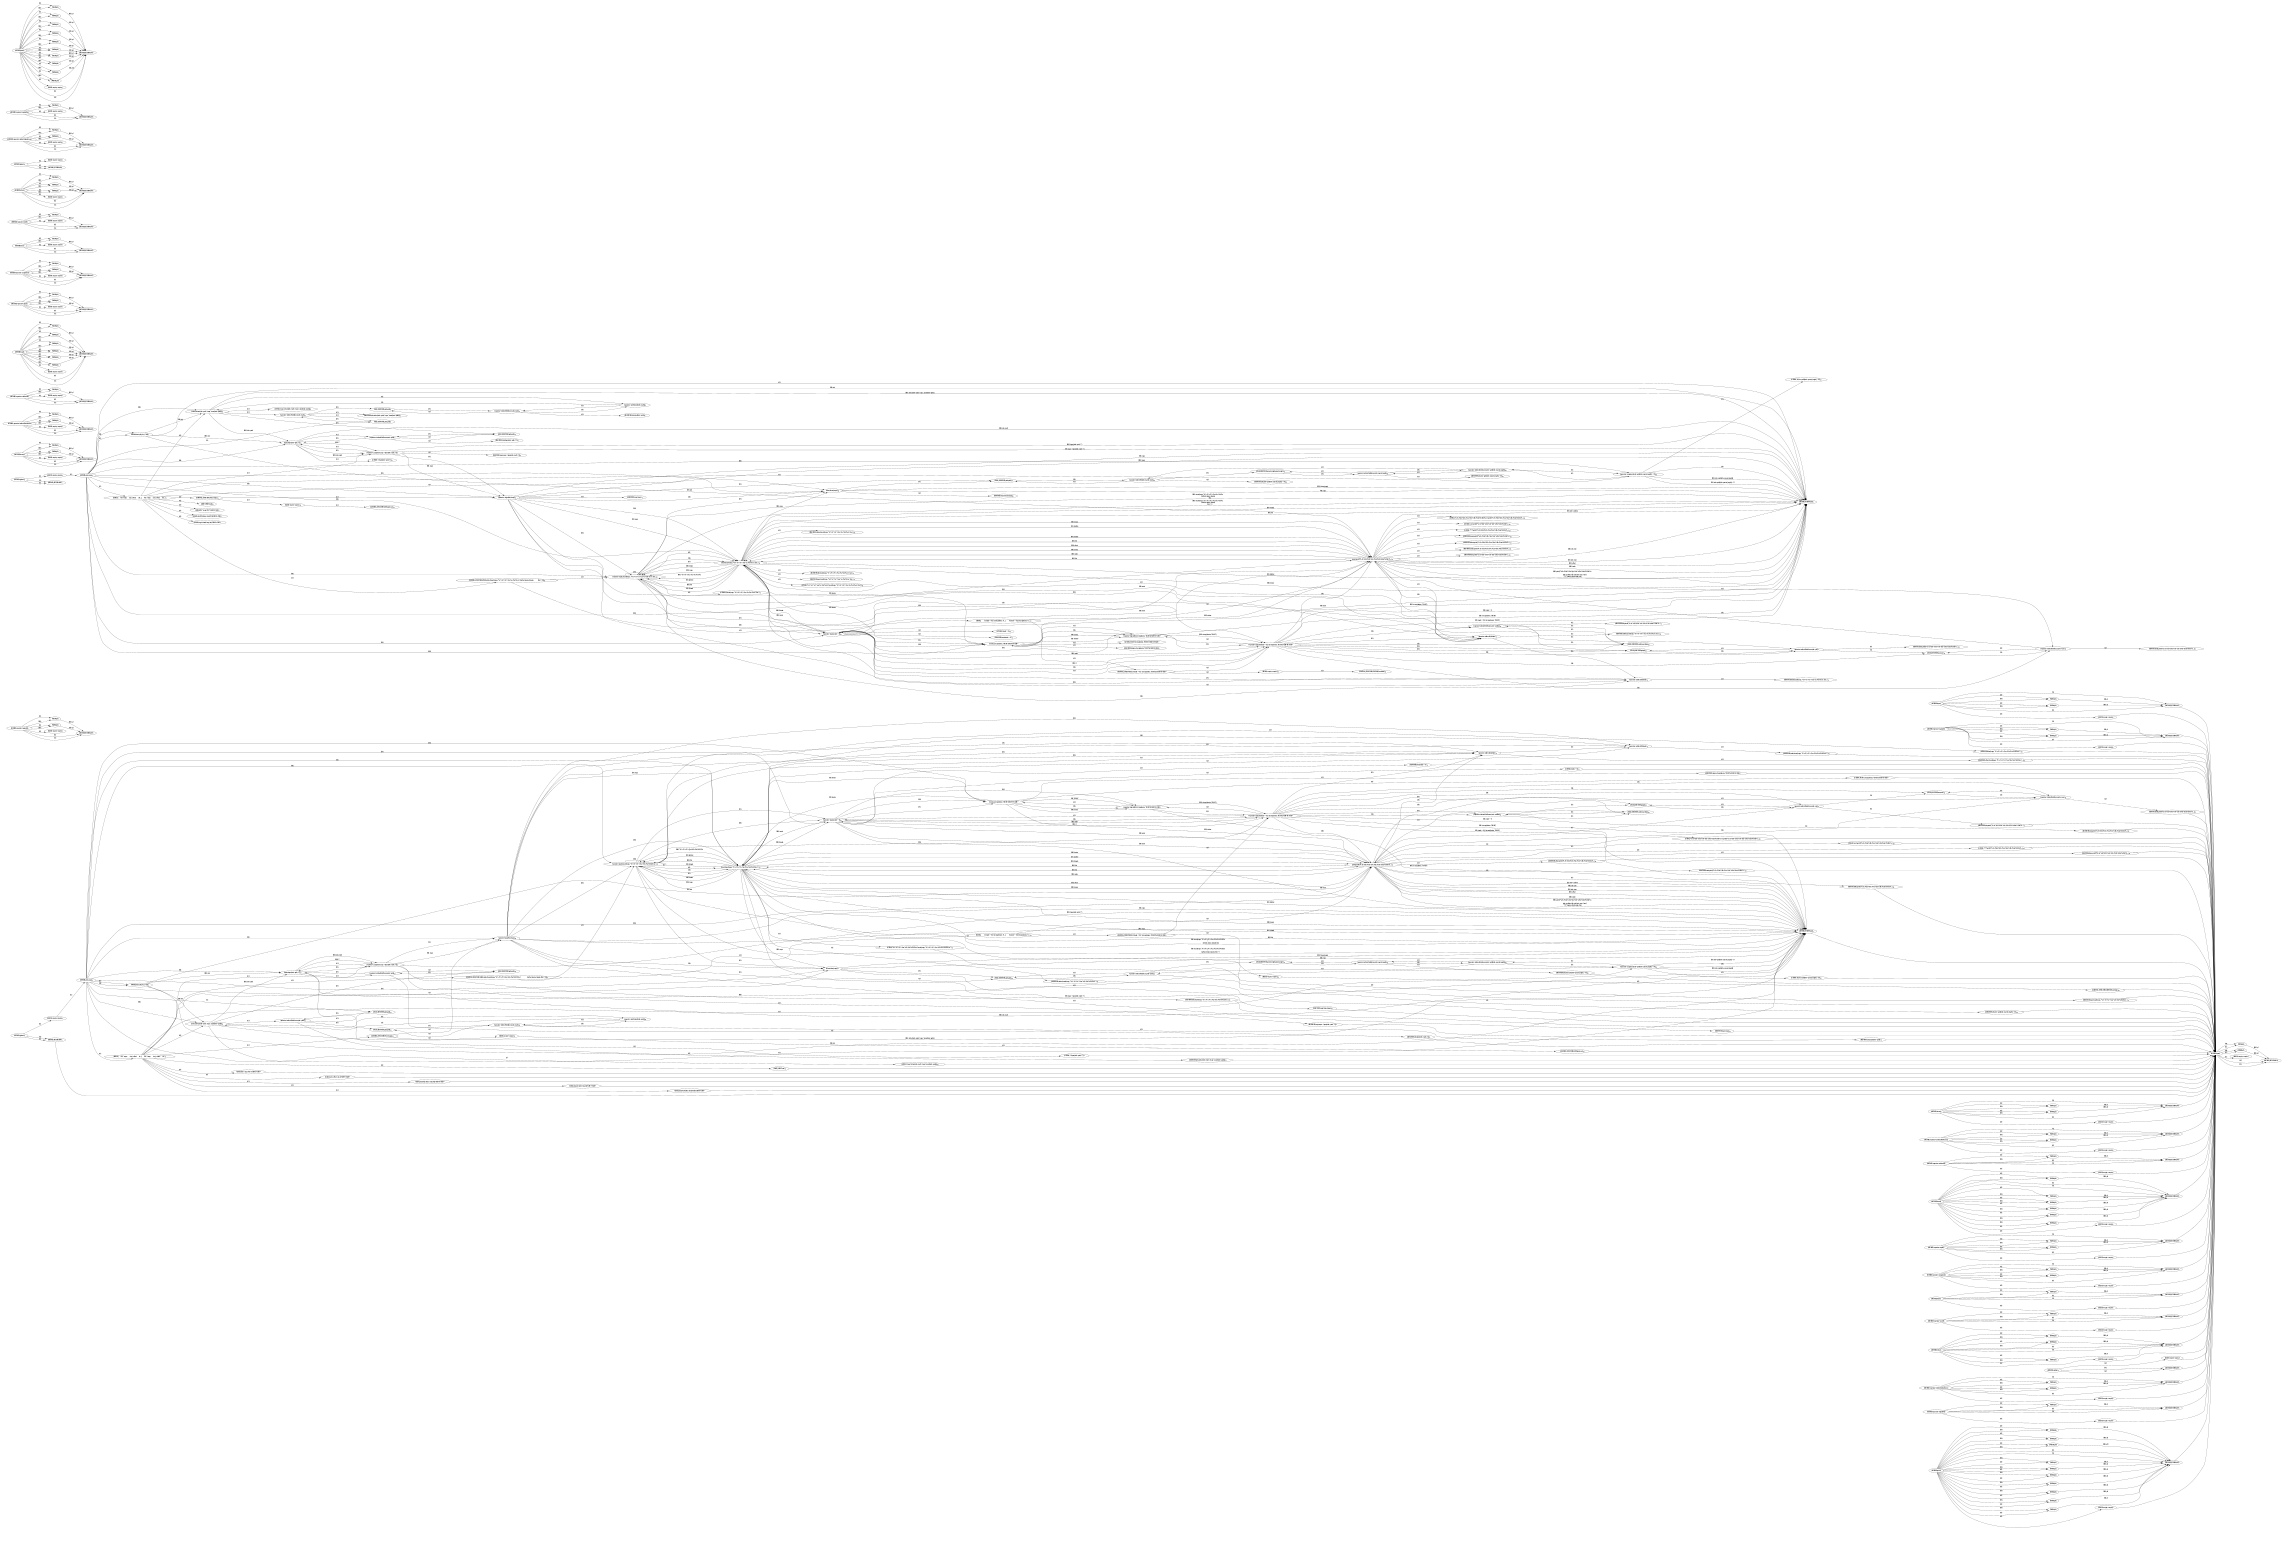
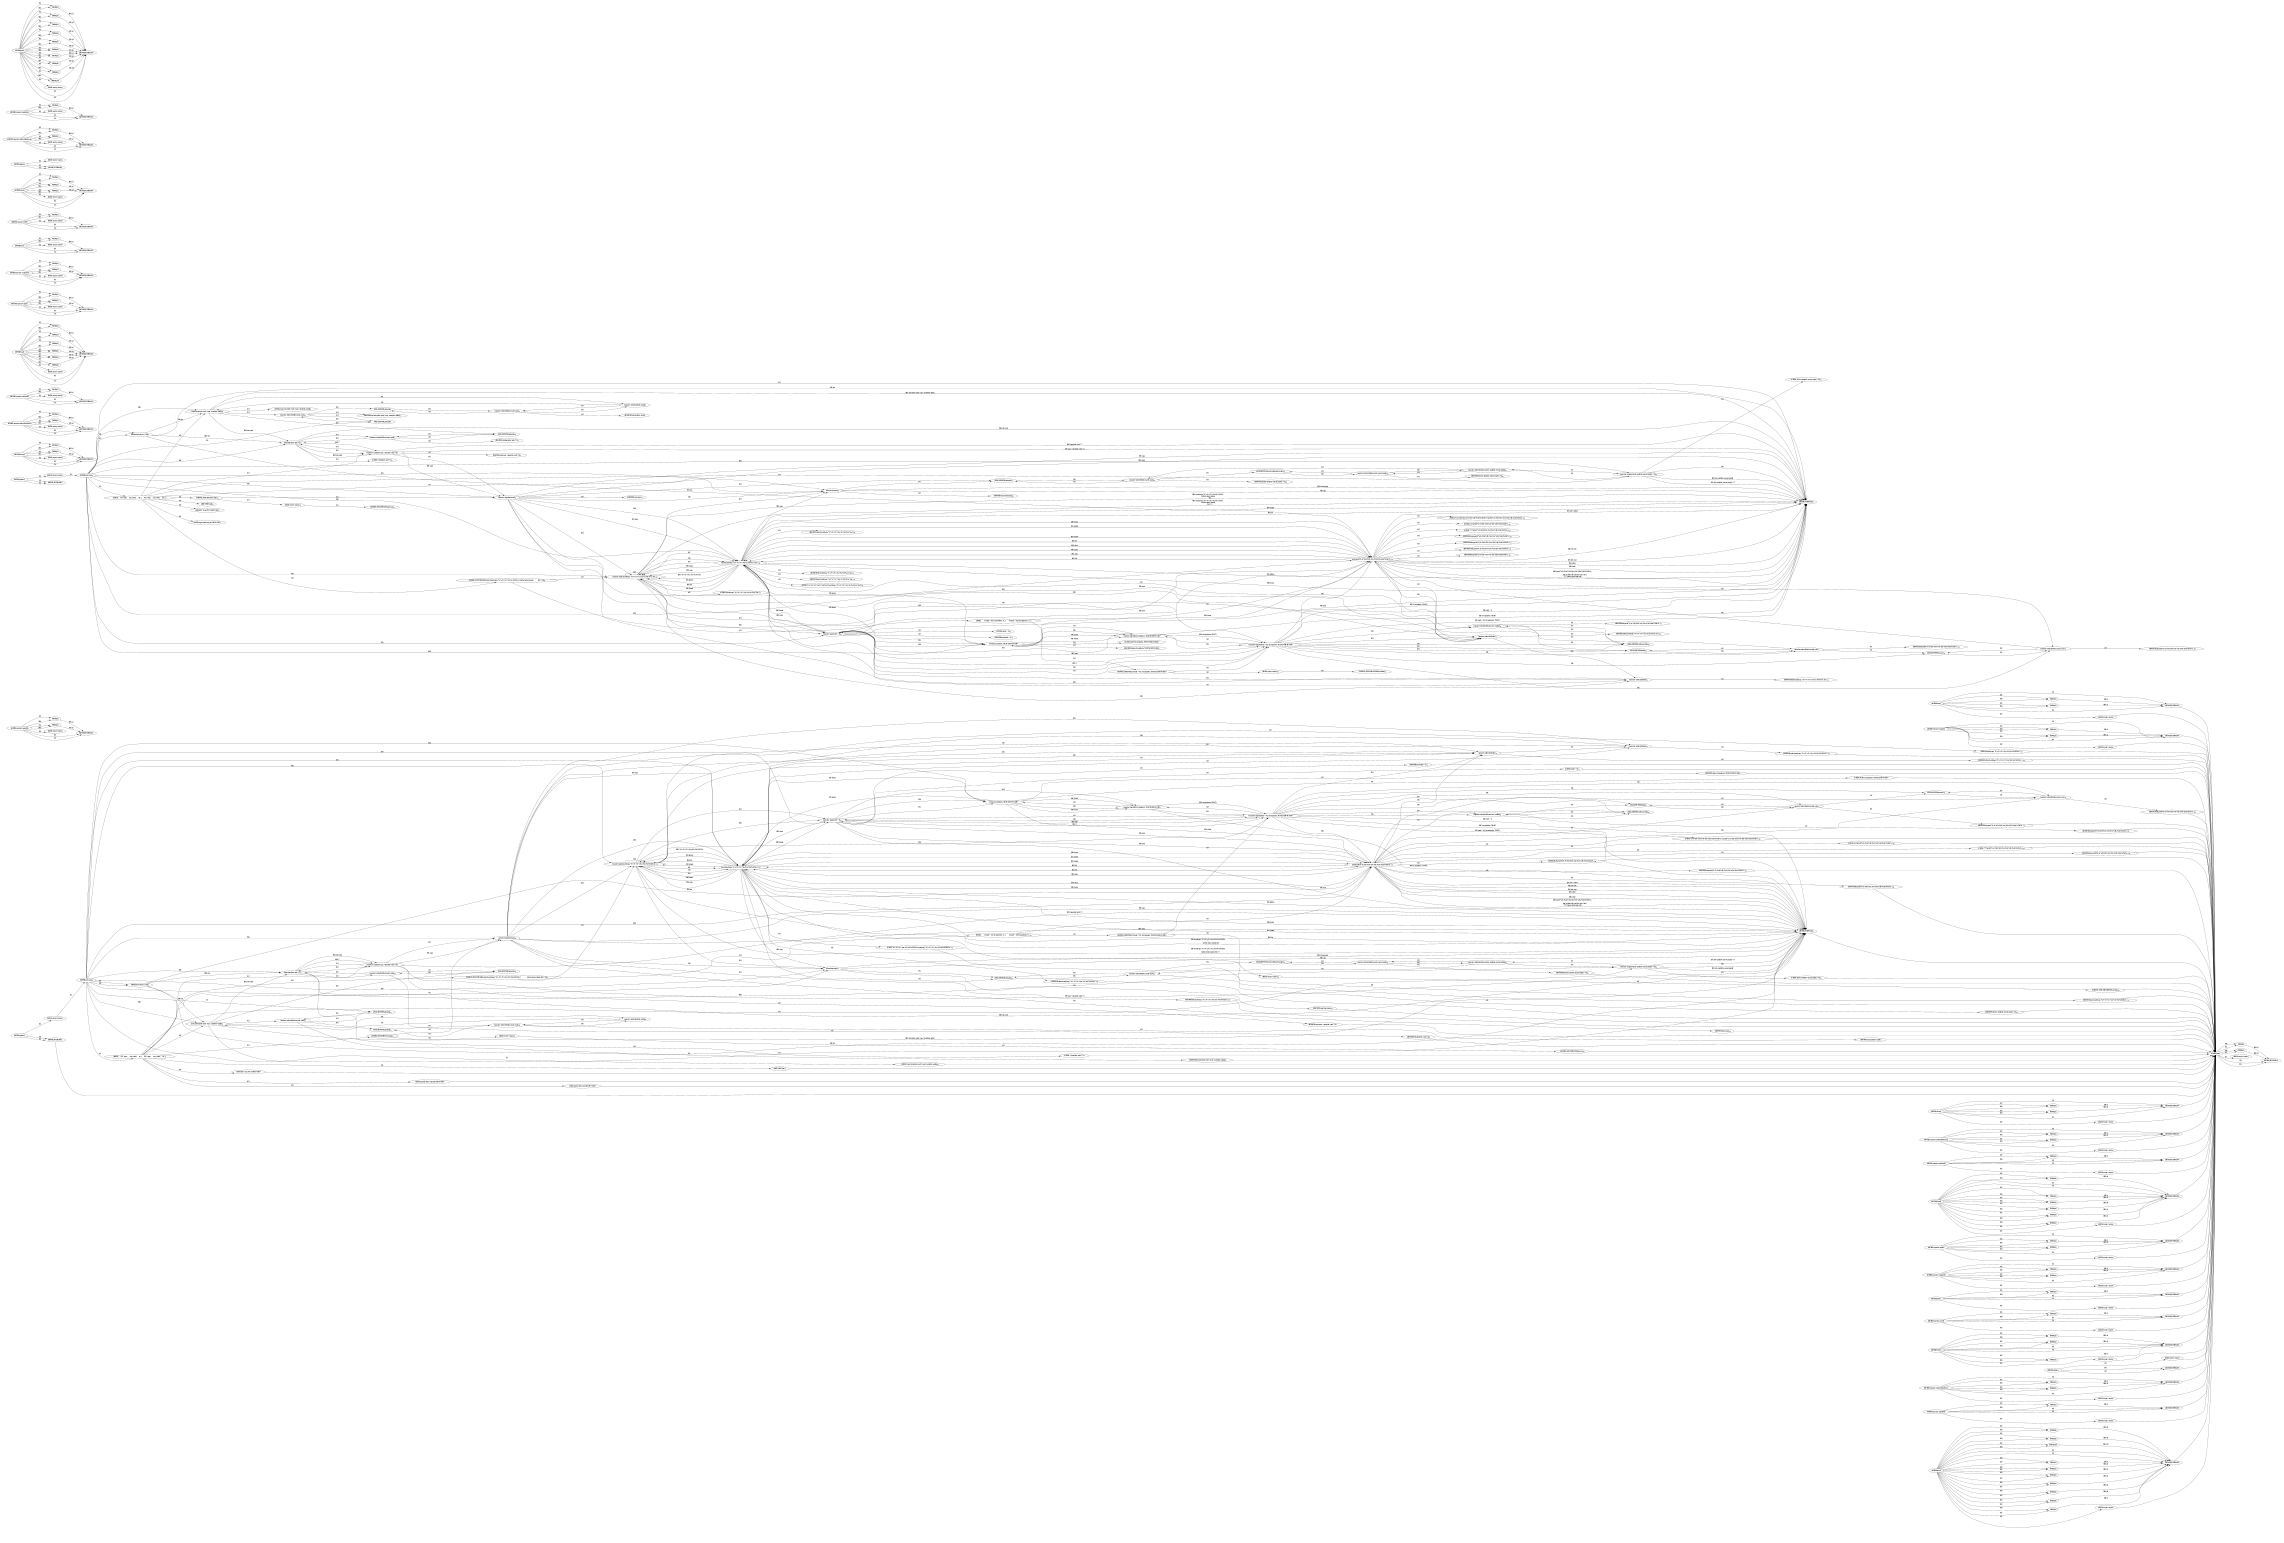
(207, 516) -> none
(338, 1077) -> none
(690, 1091) -> none
